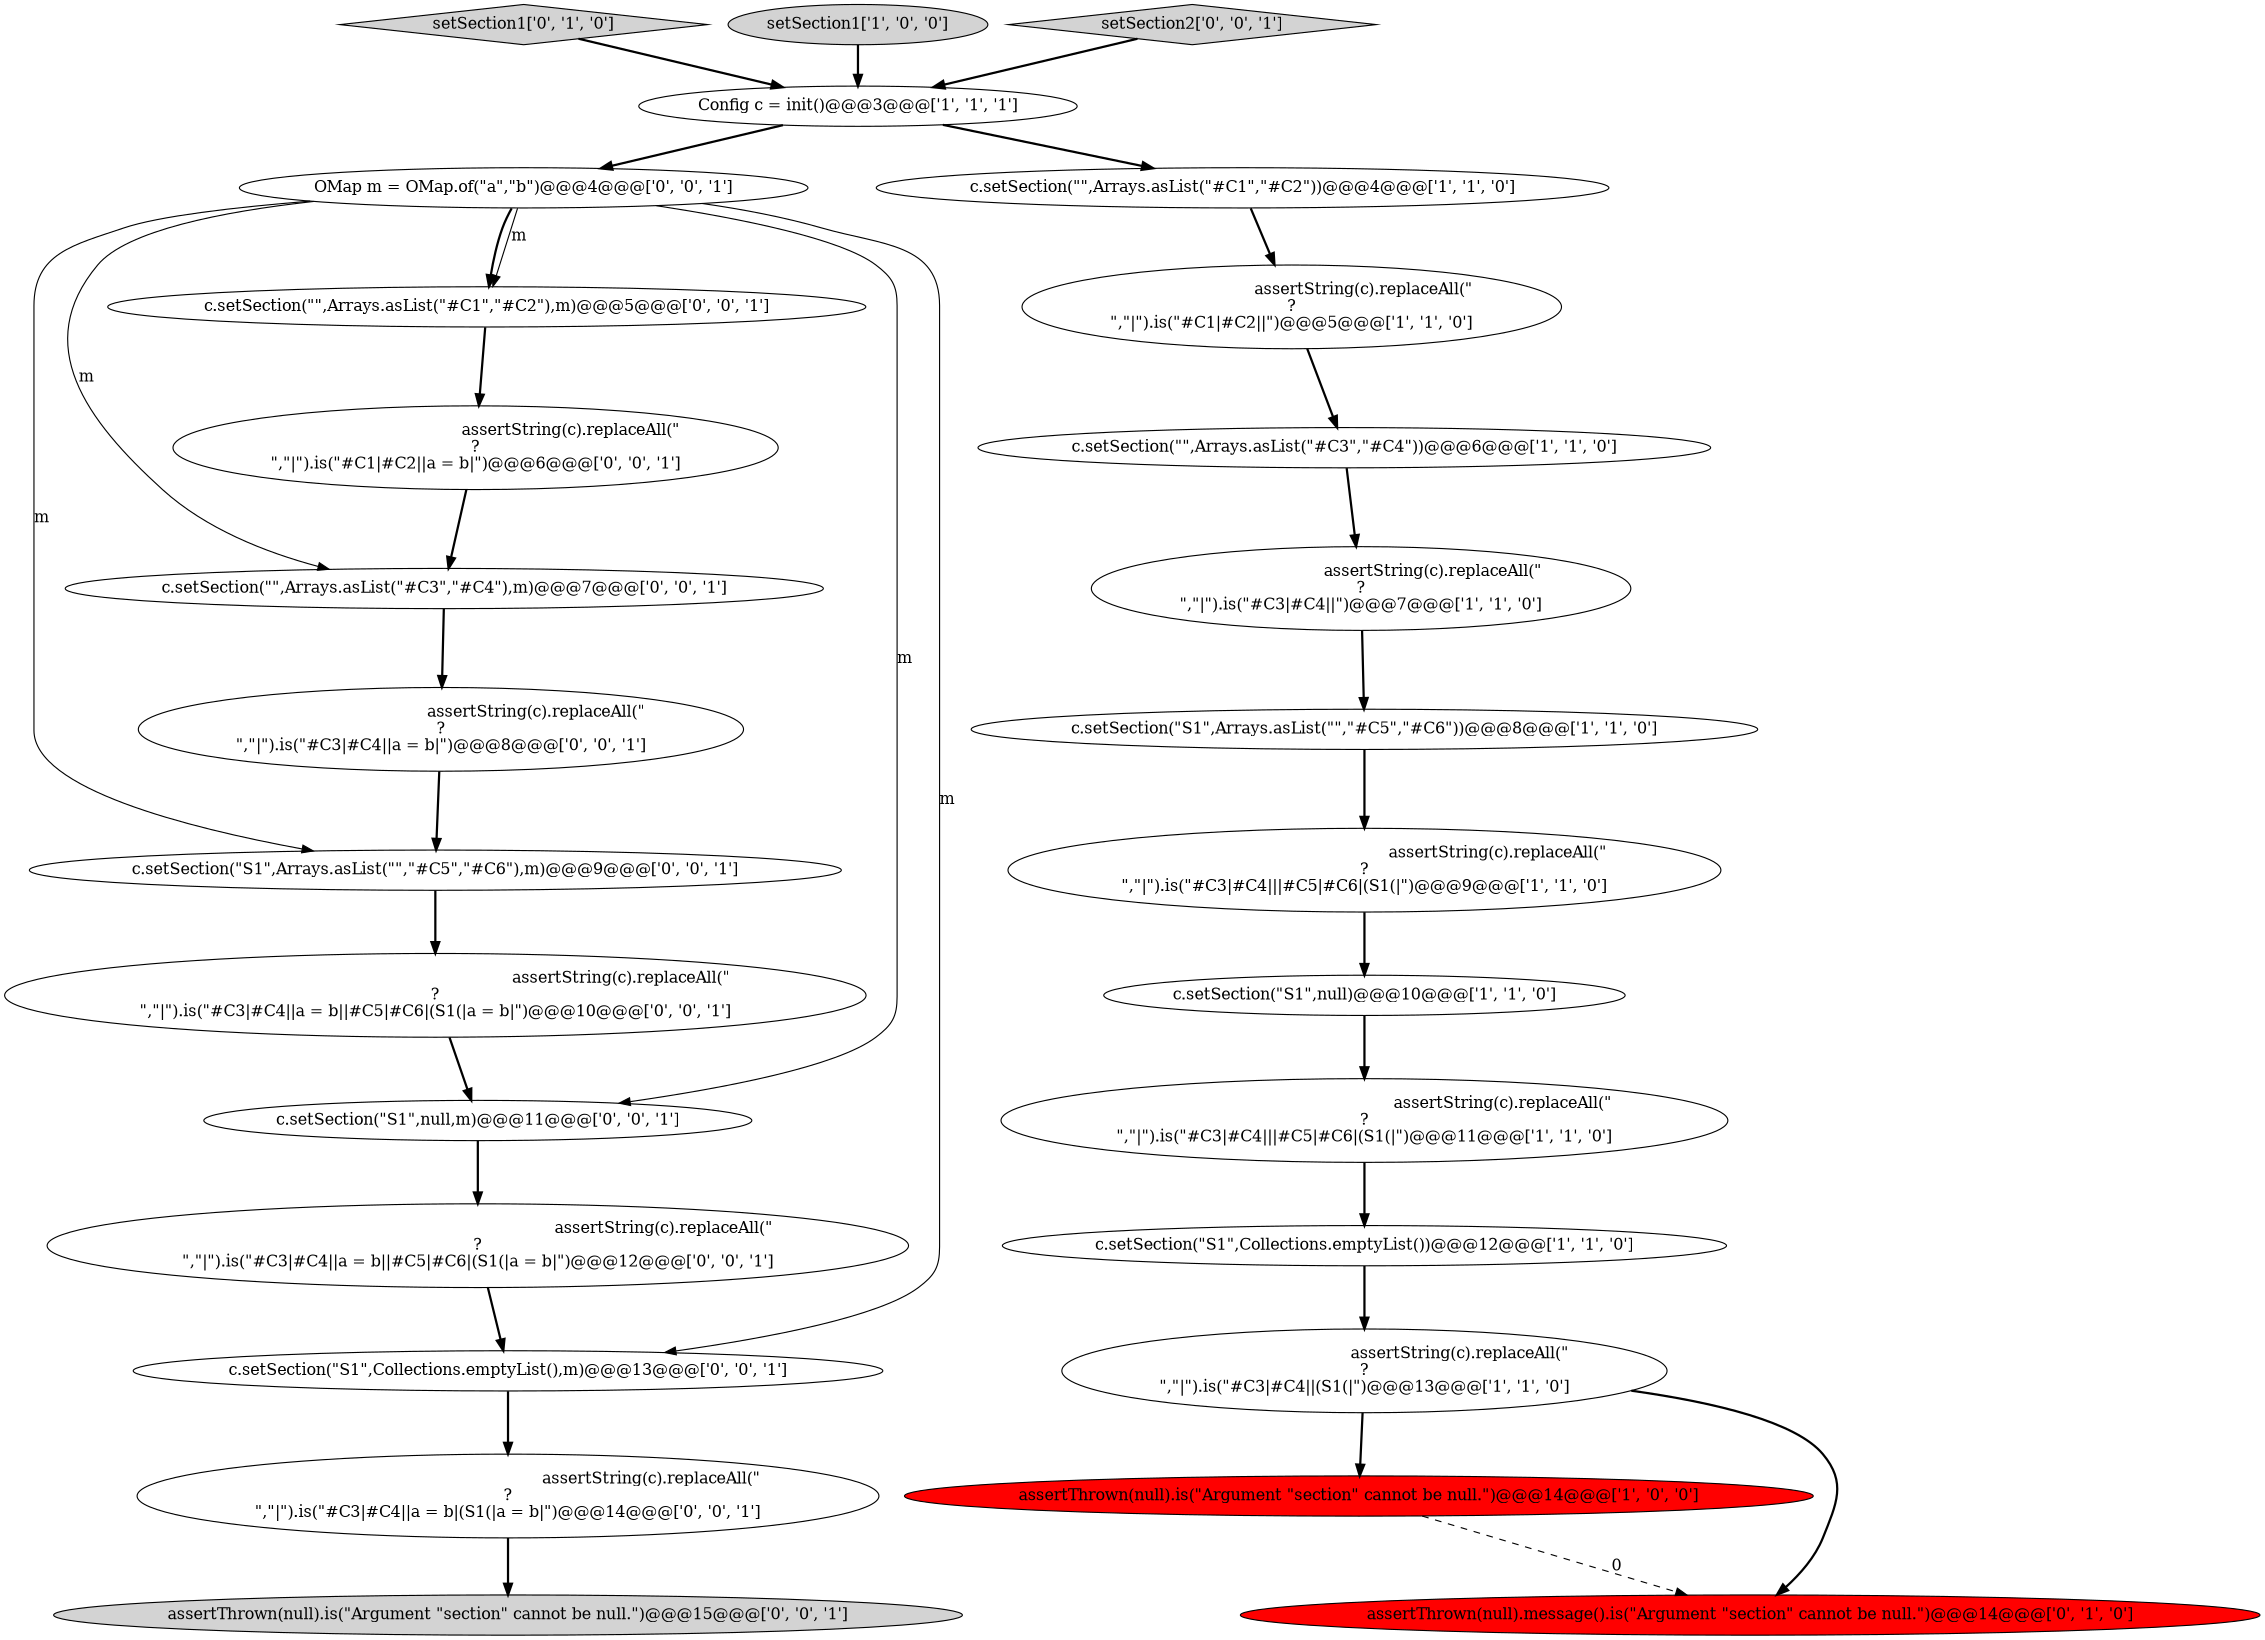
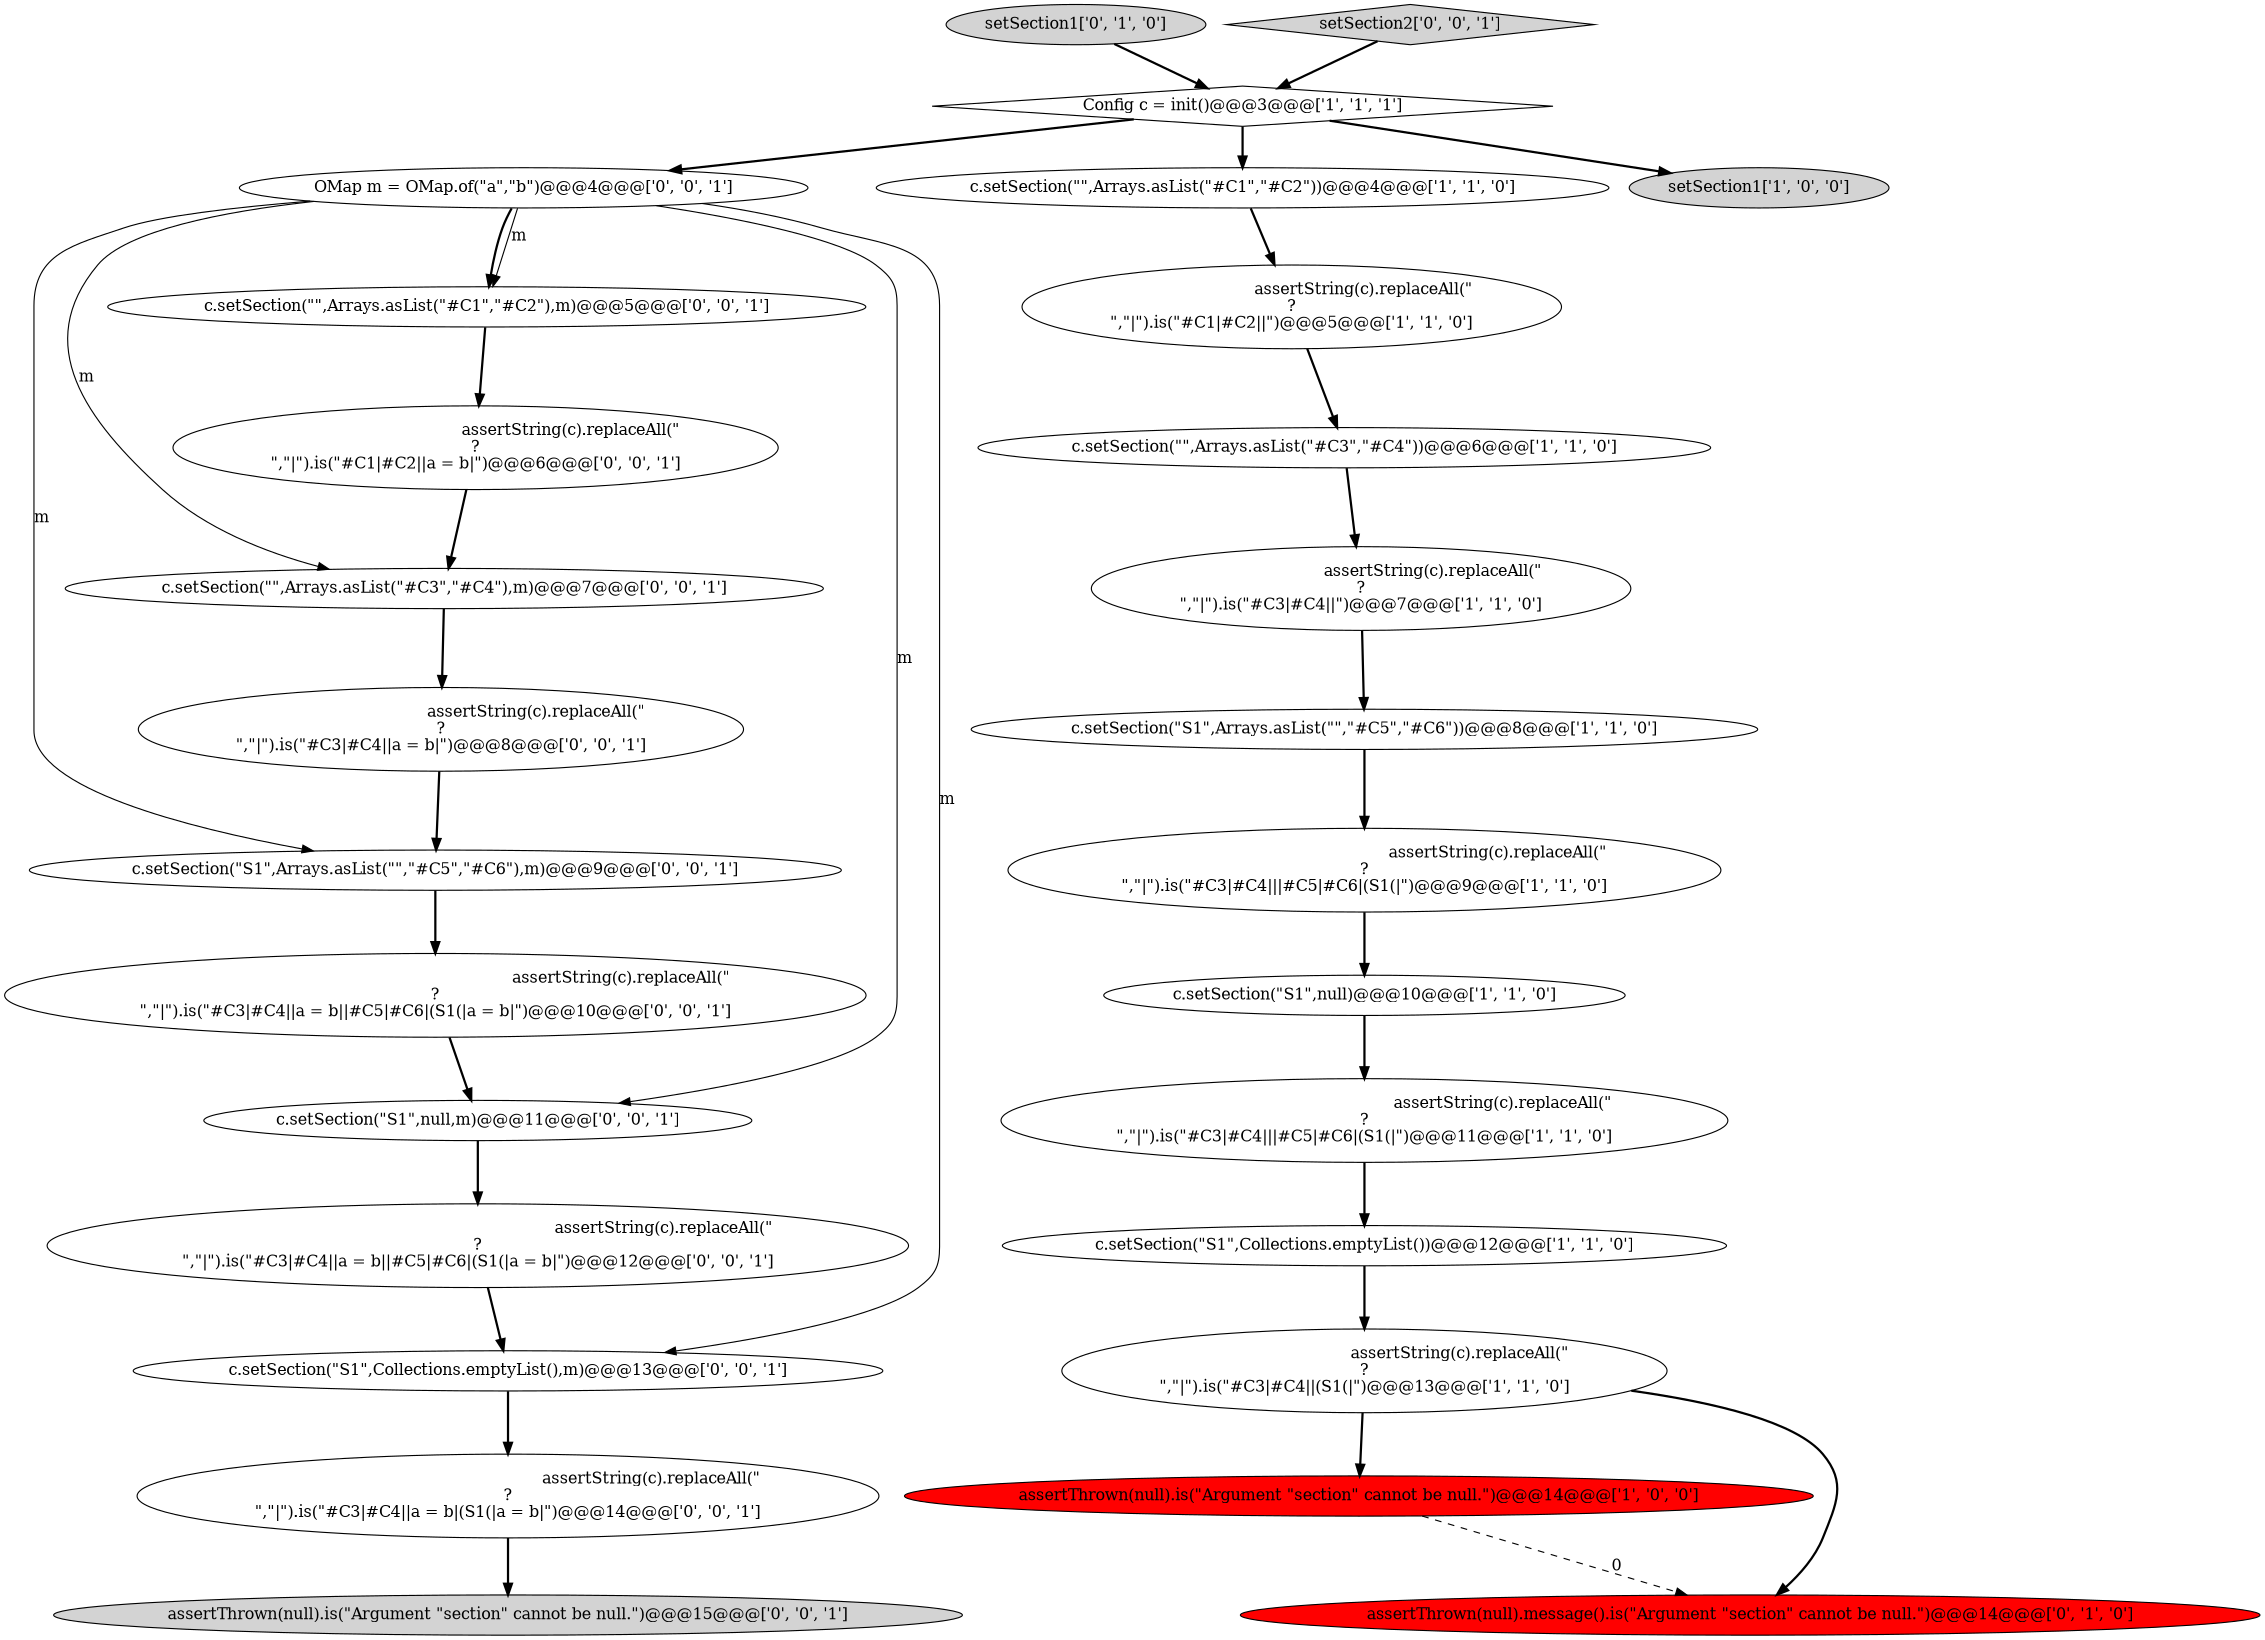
(524, 25) -> (1076, 25)
(858, 60) -> (1494, 146)
(858, 106) -> (1243, 106)
